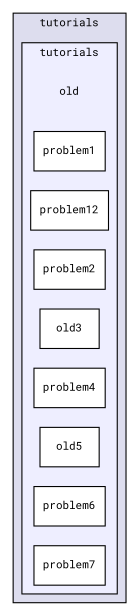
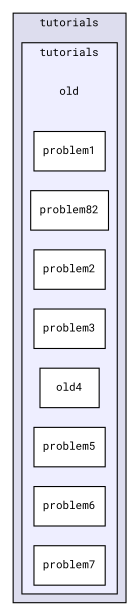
(70, 210) -> (70, 210)
(70, 329) -> (70, 329)
(70, 388) -> (70, 388)
(70, 447) -> (70, 447)
